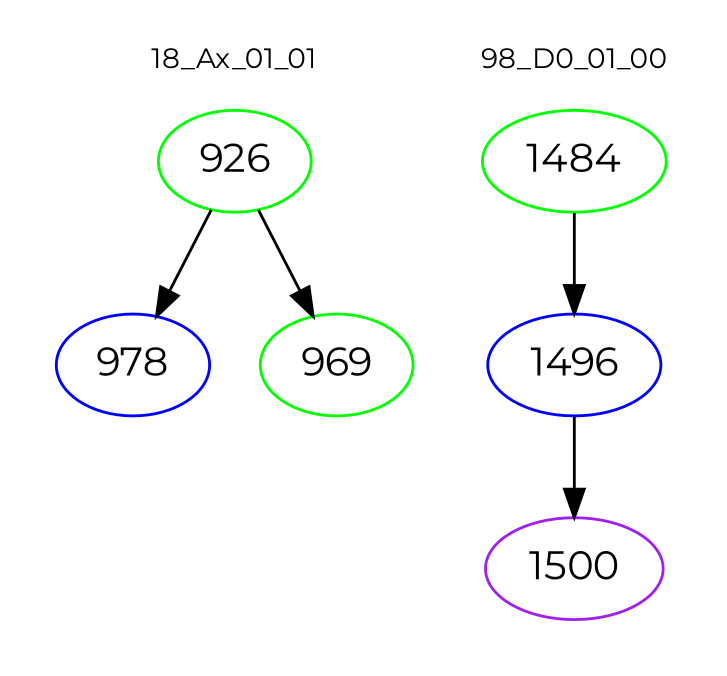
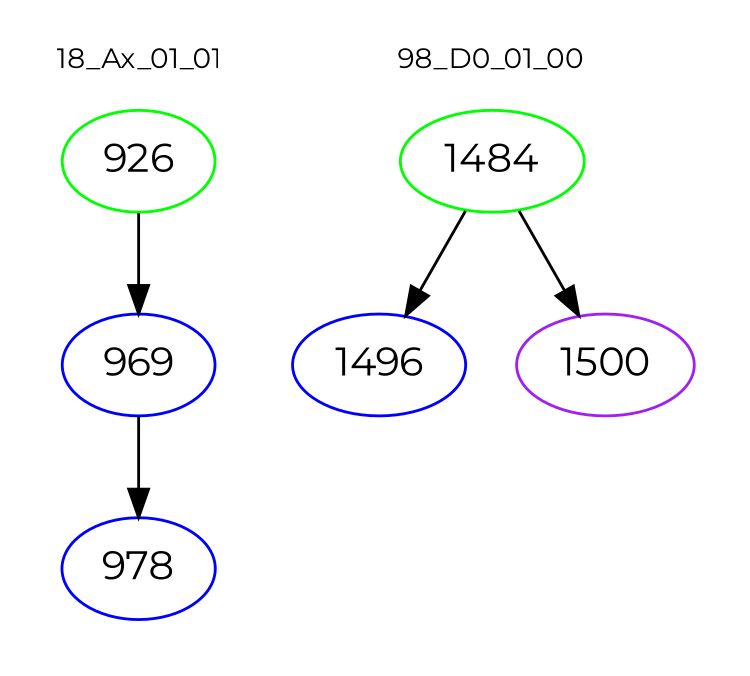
(190, 250) -> (139, 453)
(337, 365) -> (139, 365)
(574, 453) -> (542, 251)
